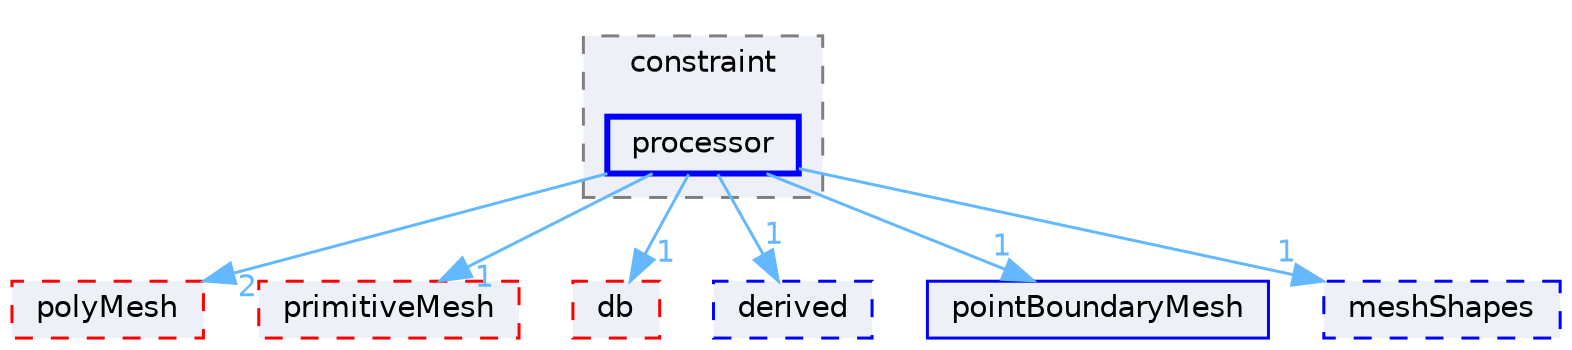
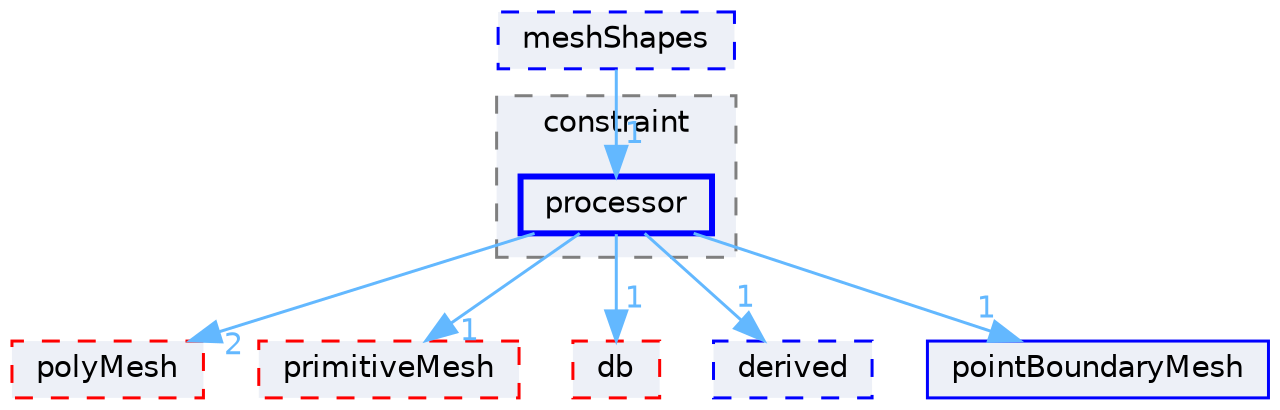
(1046, 222) -> (616, 116)
